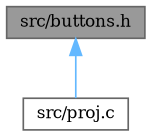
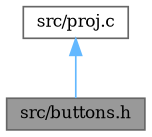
(76, 77) -> (76, 77)
